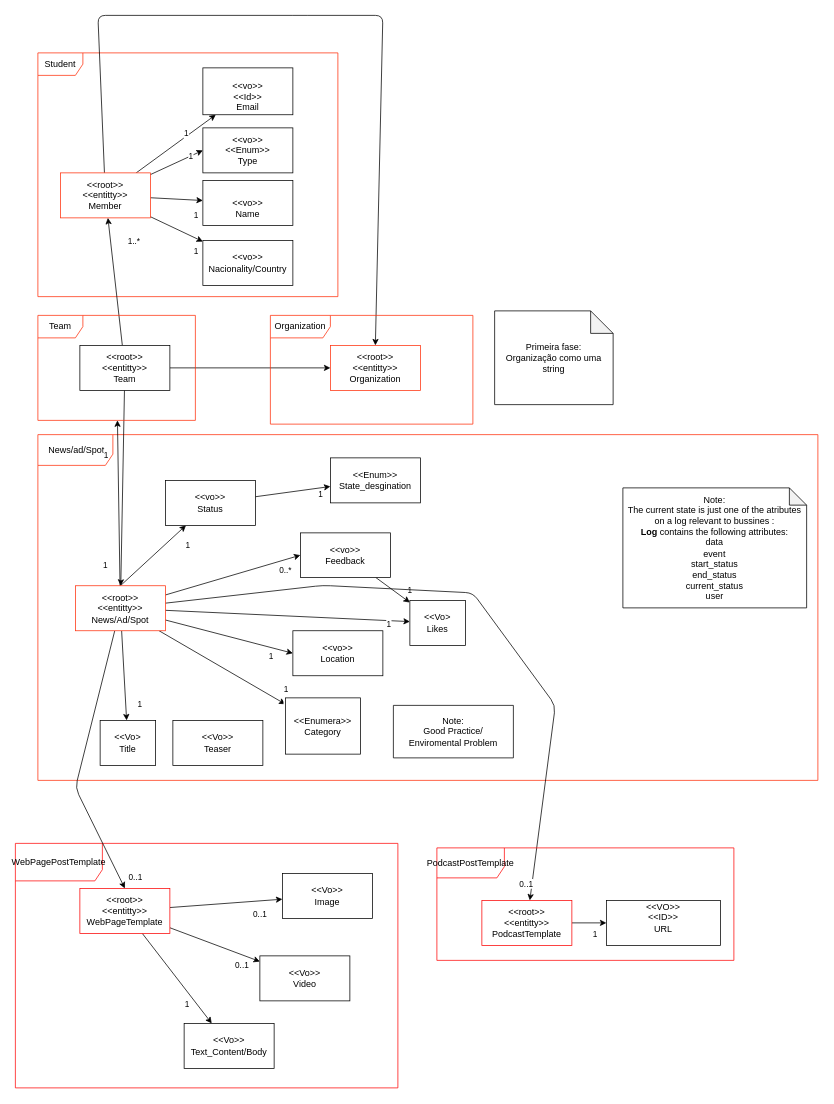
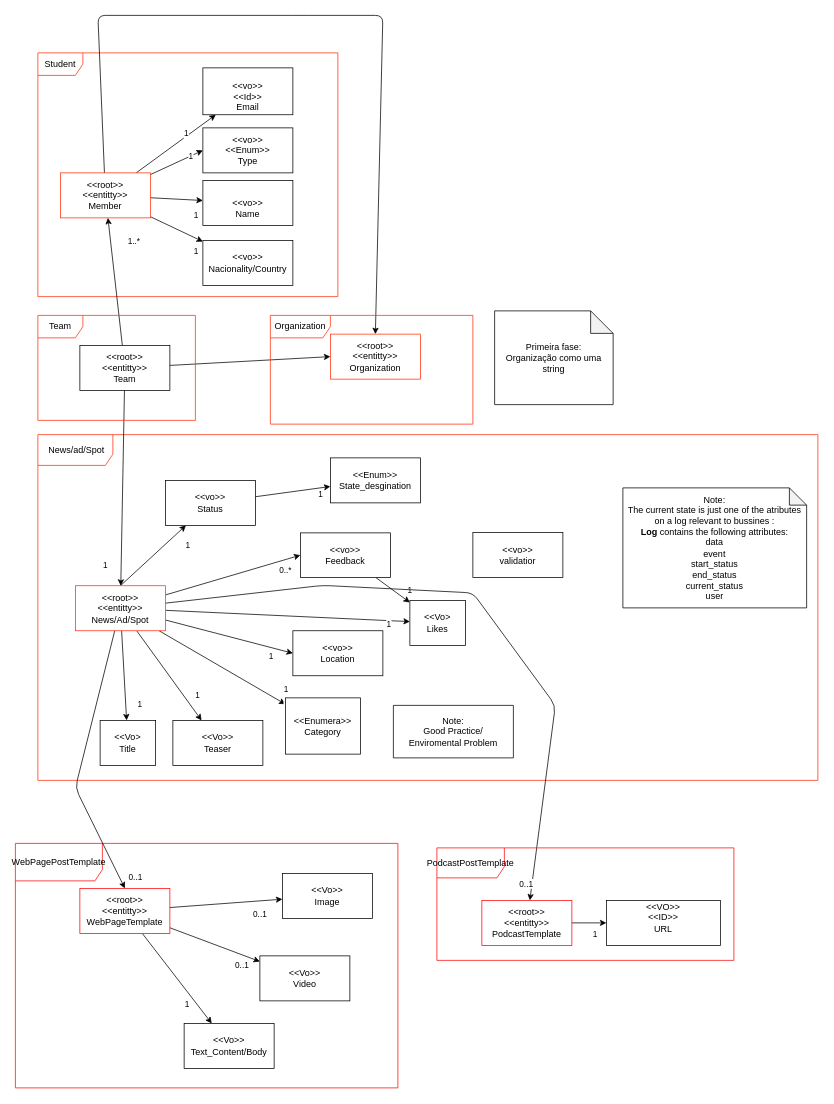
(375, 368) -> (375, 357)
(119, 488) -> (167, 673)
none -> (518, 555)
